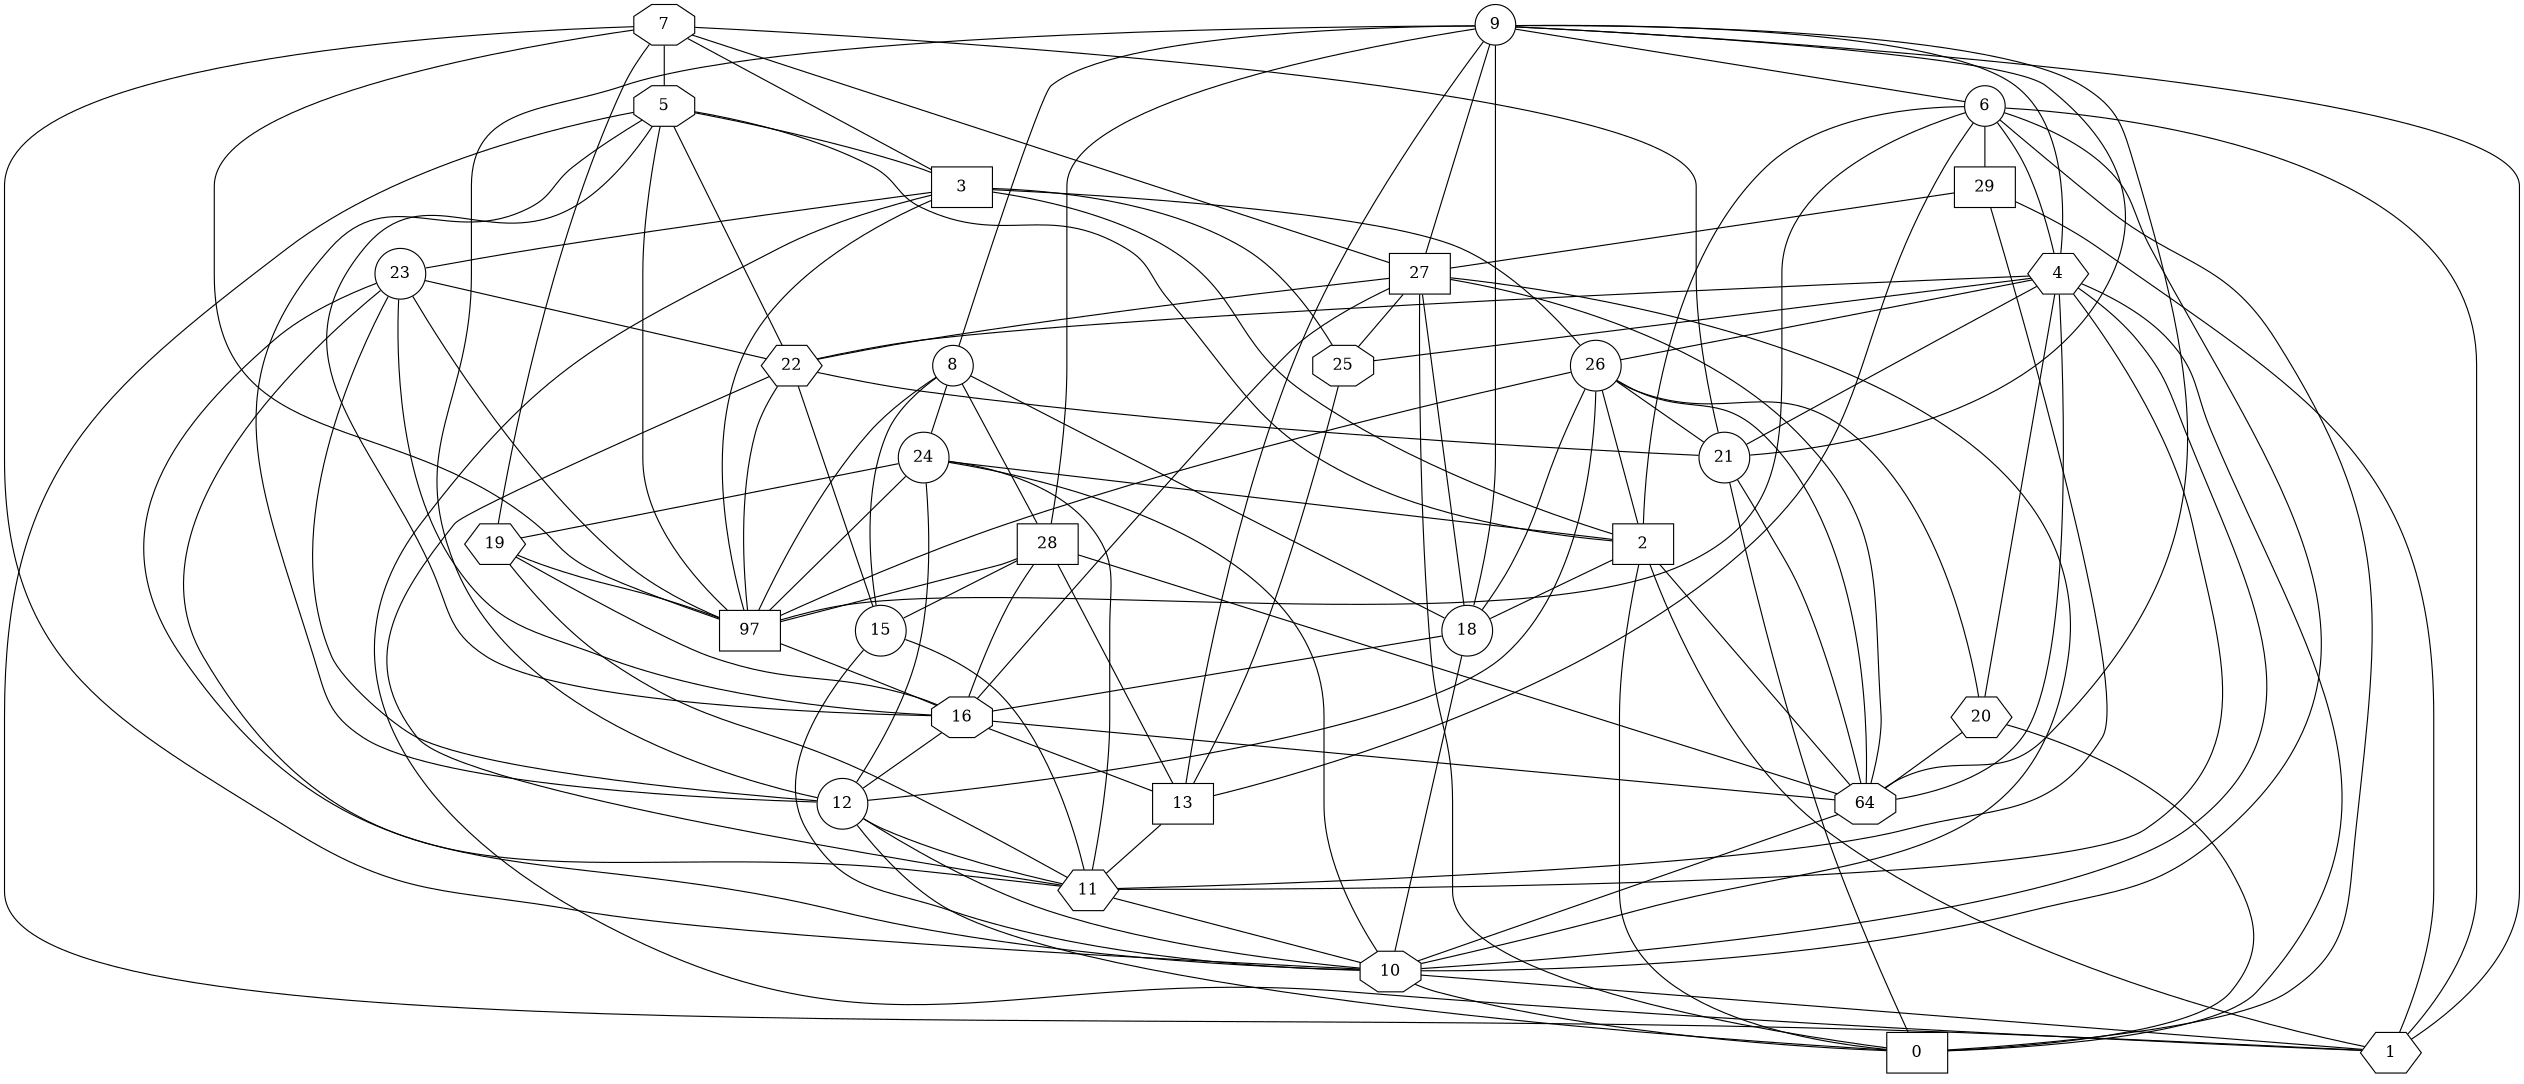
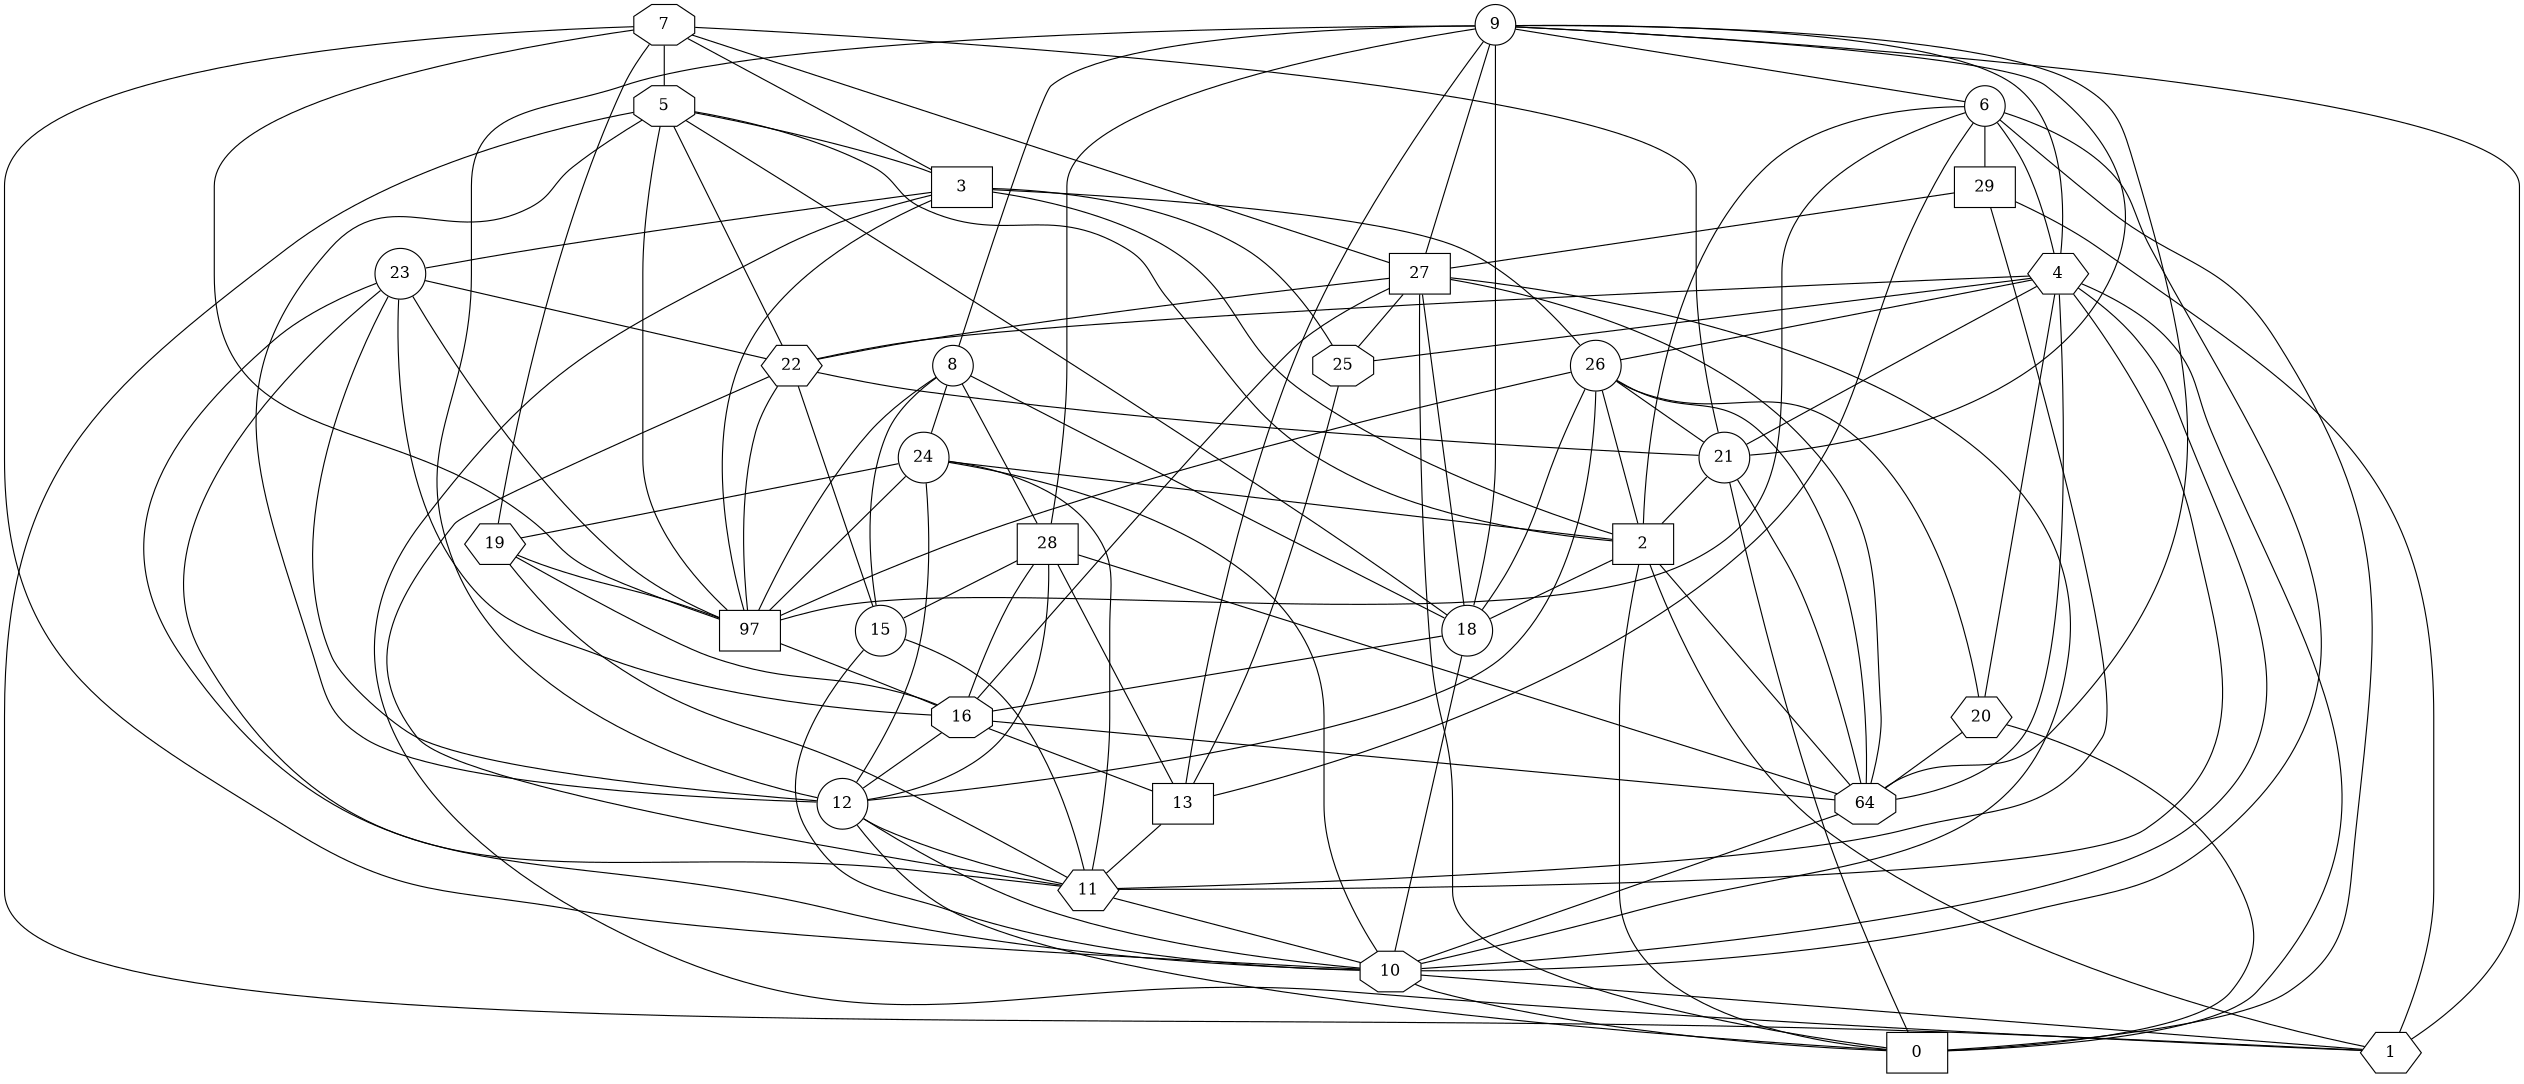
(2477, 417) -> none
none -> (1684, 500)
(401, 510) -> (1051, 350)
(899, 591) -> (996, 744)
